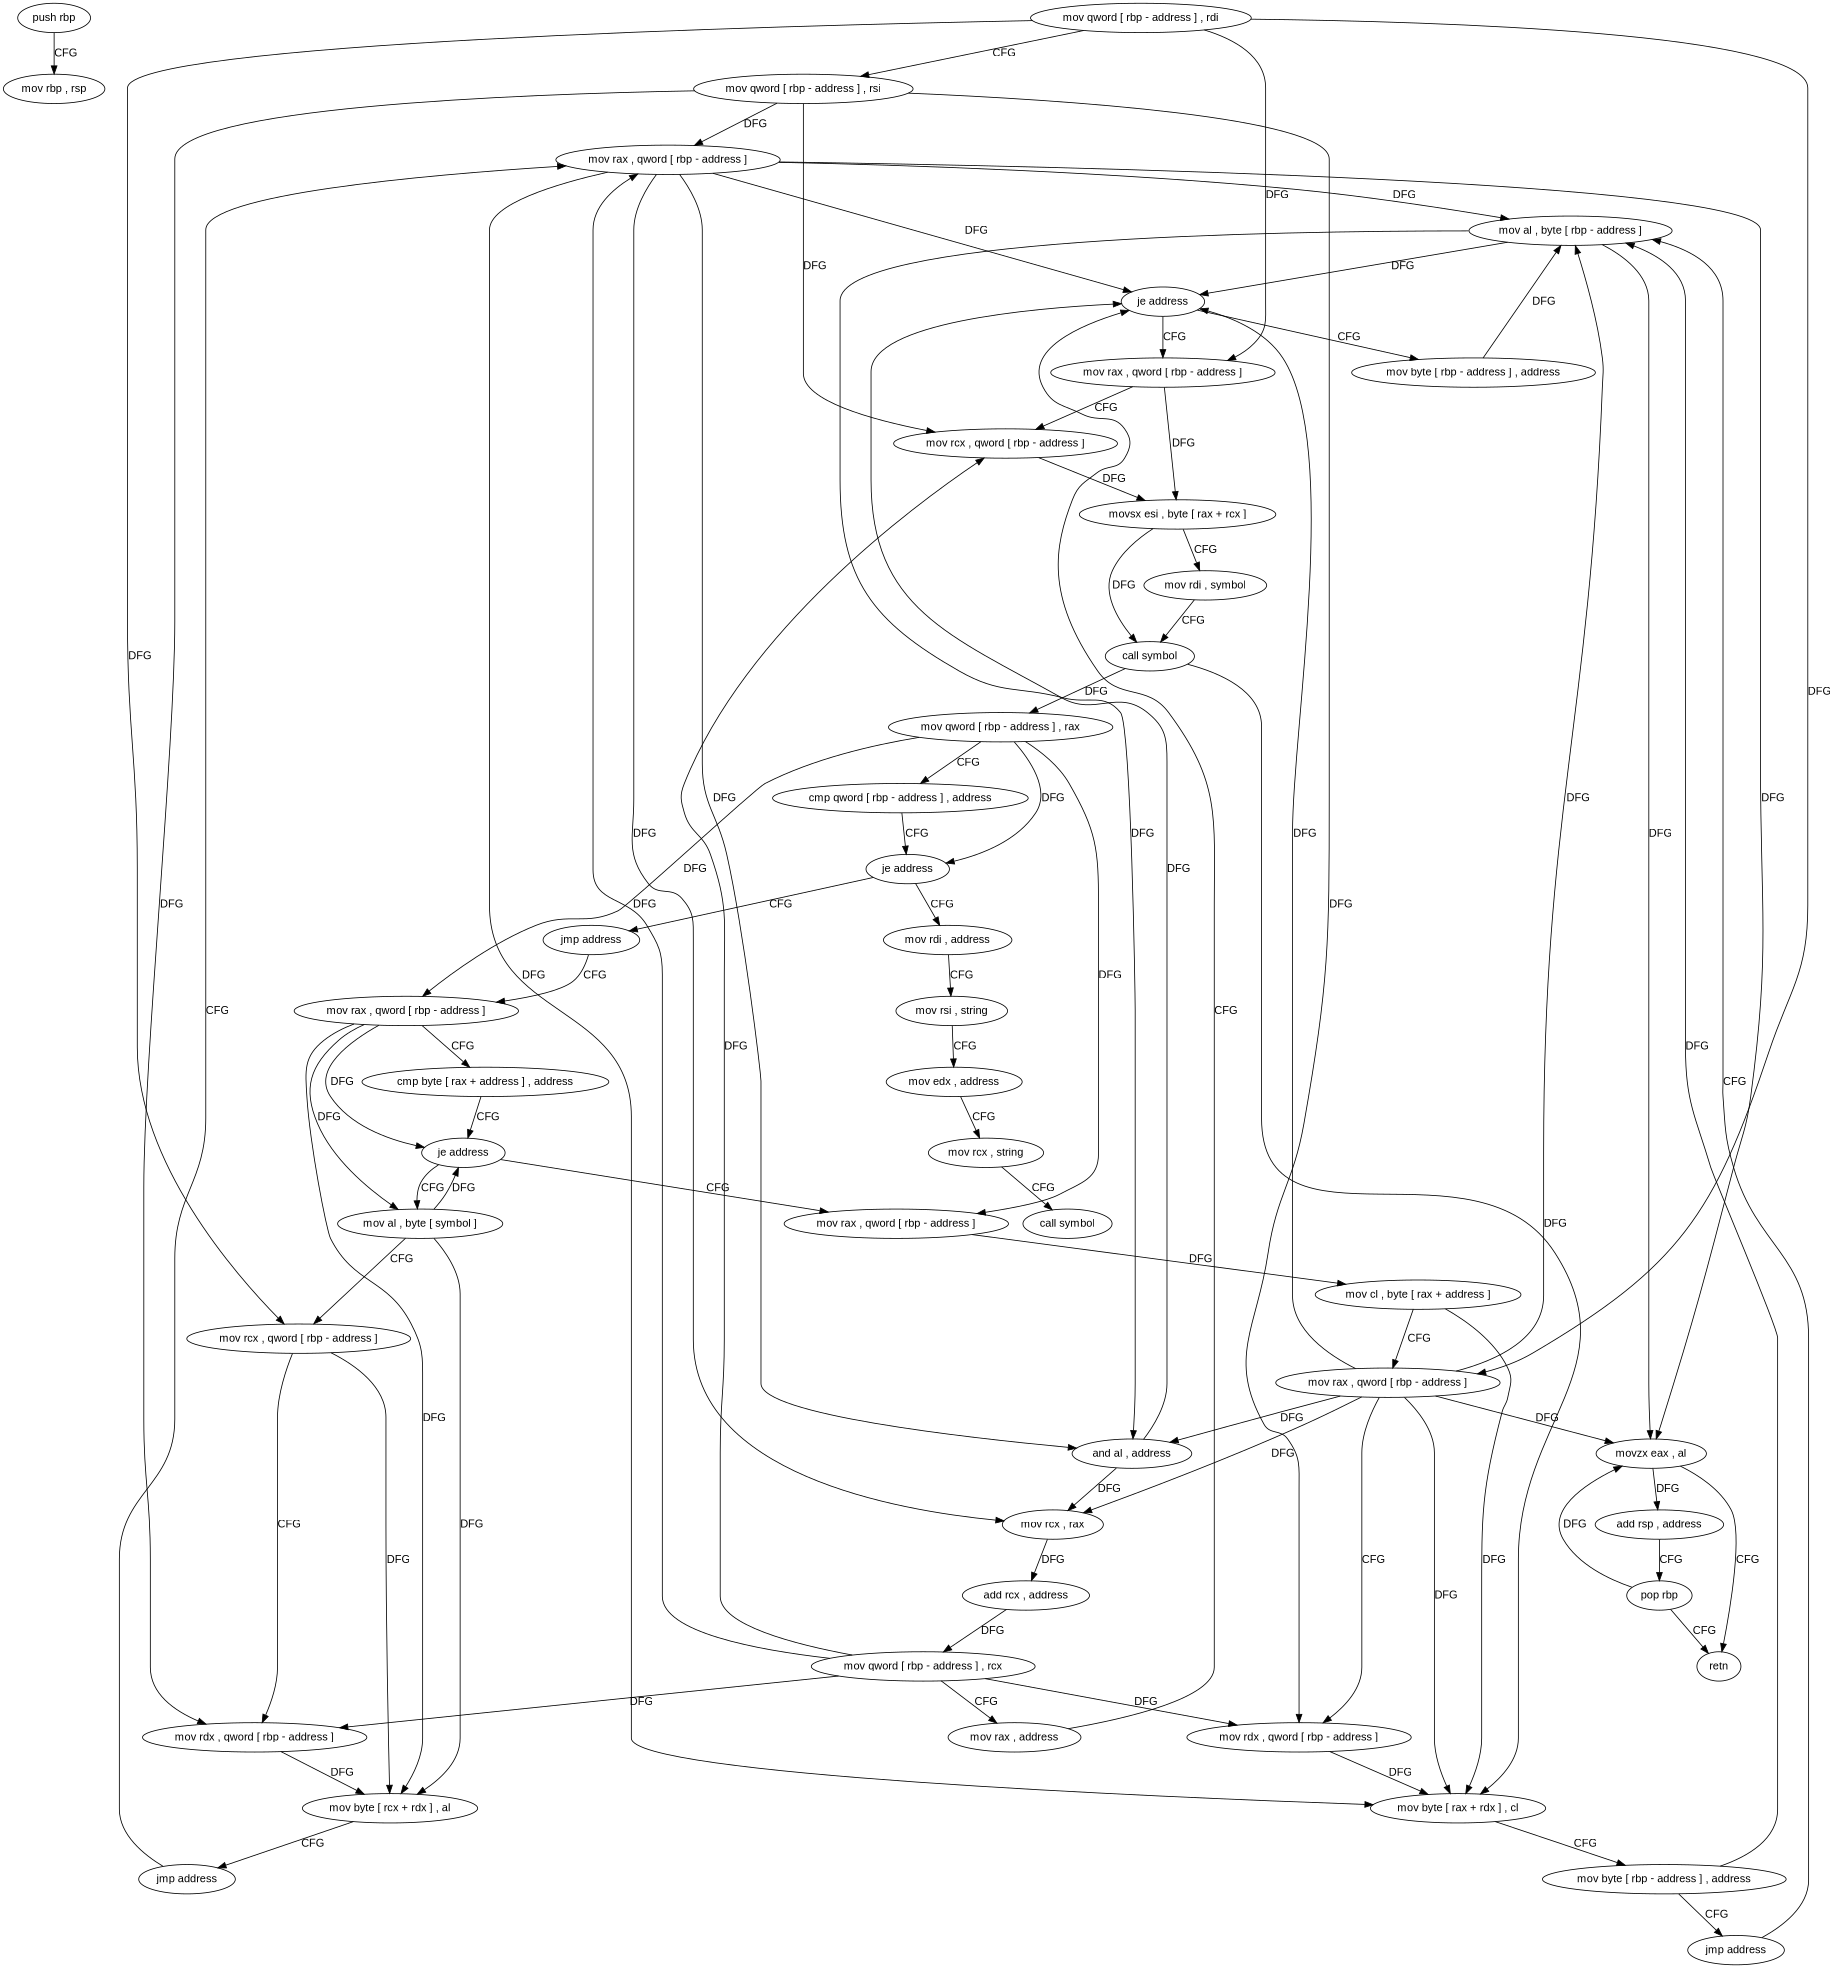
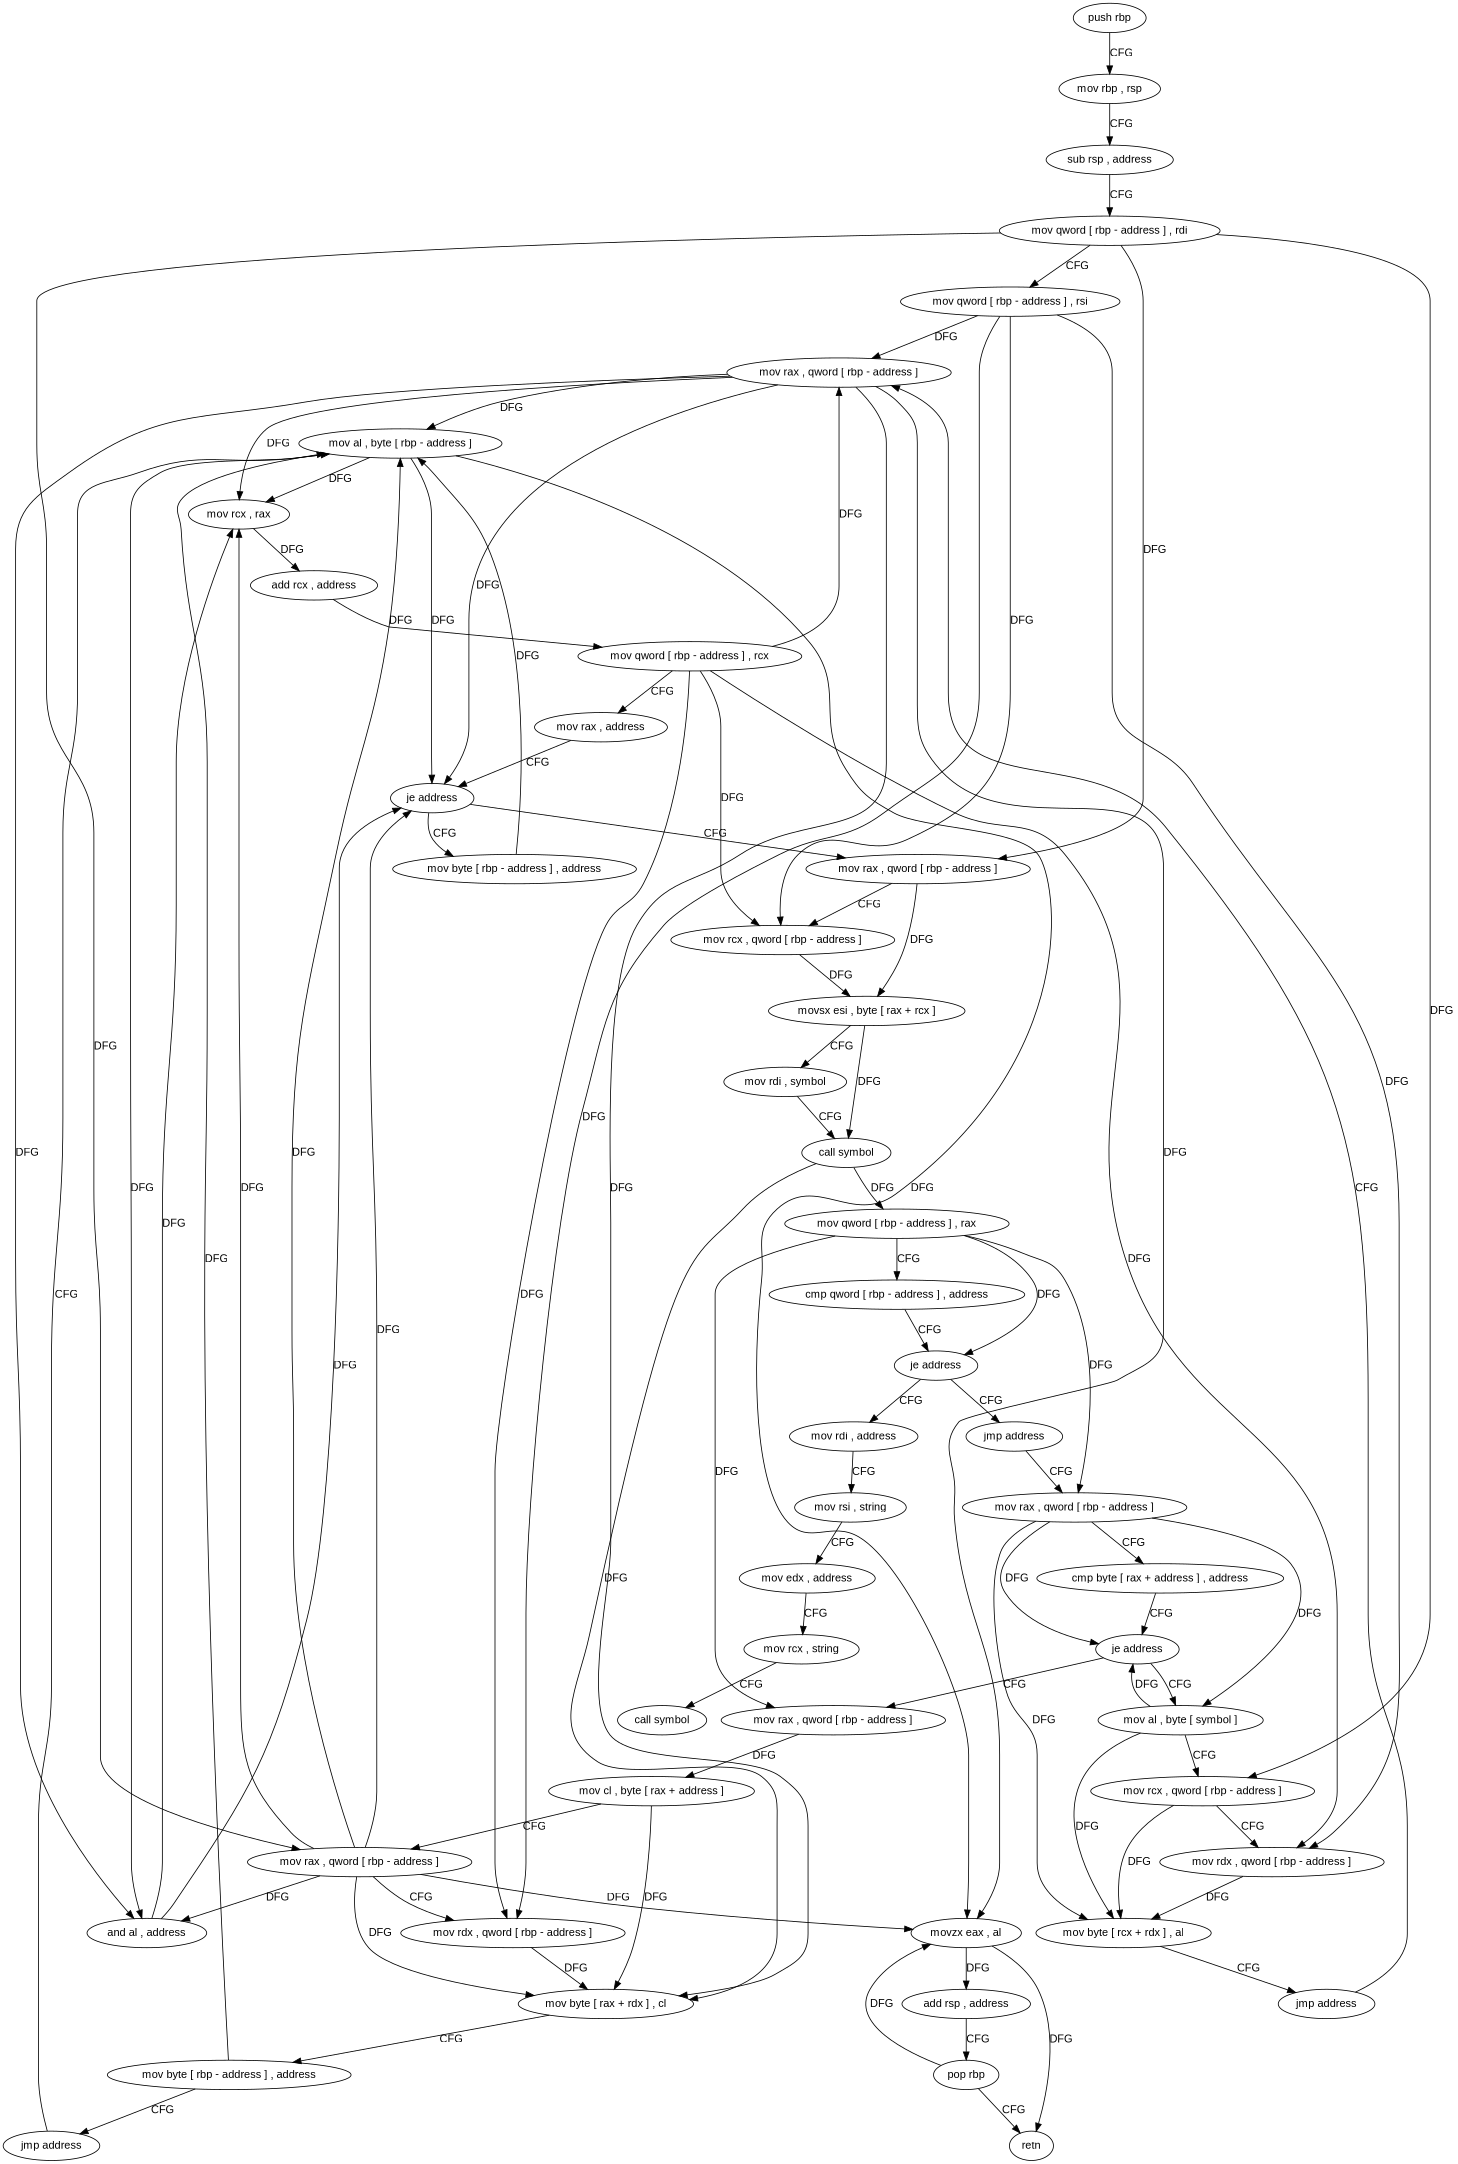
none -> (1110, 160)
none -> (322, 478)
(1748, 1560) -> (1062, 2039)
